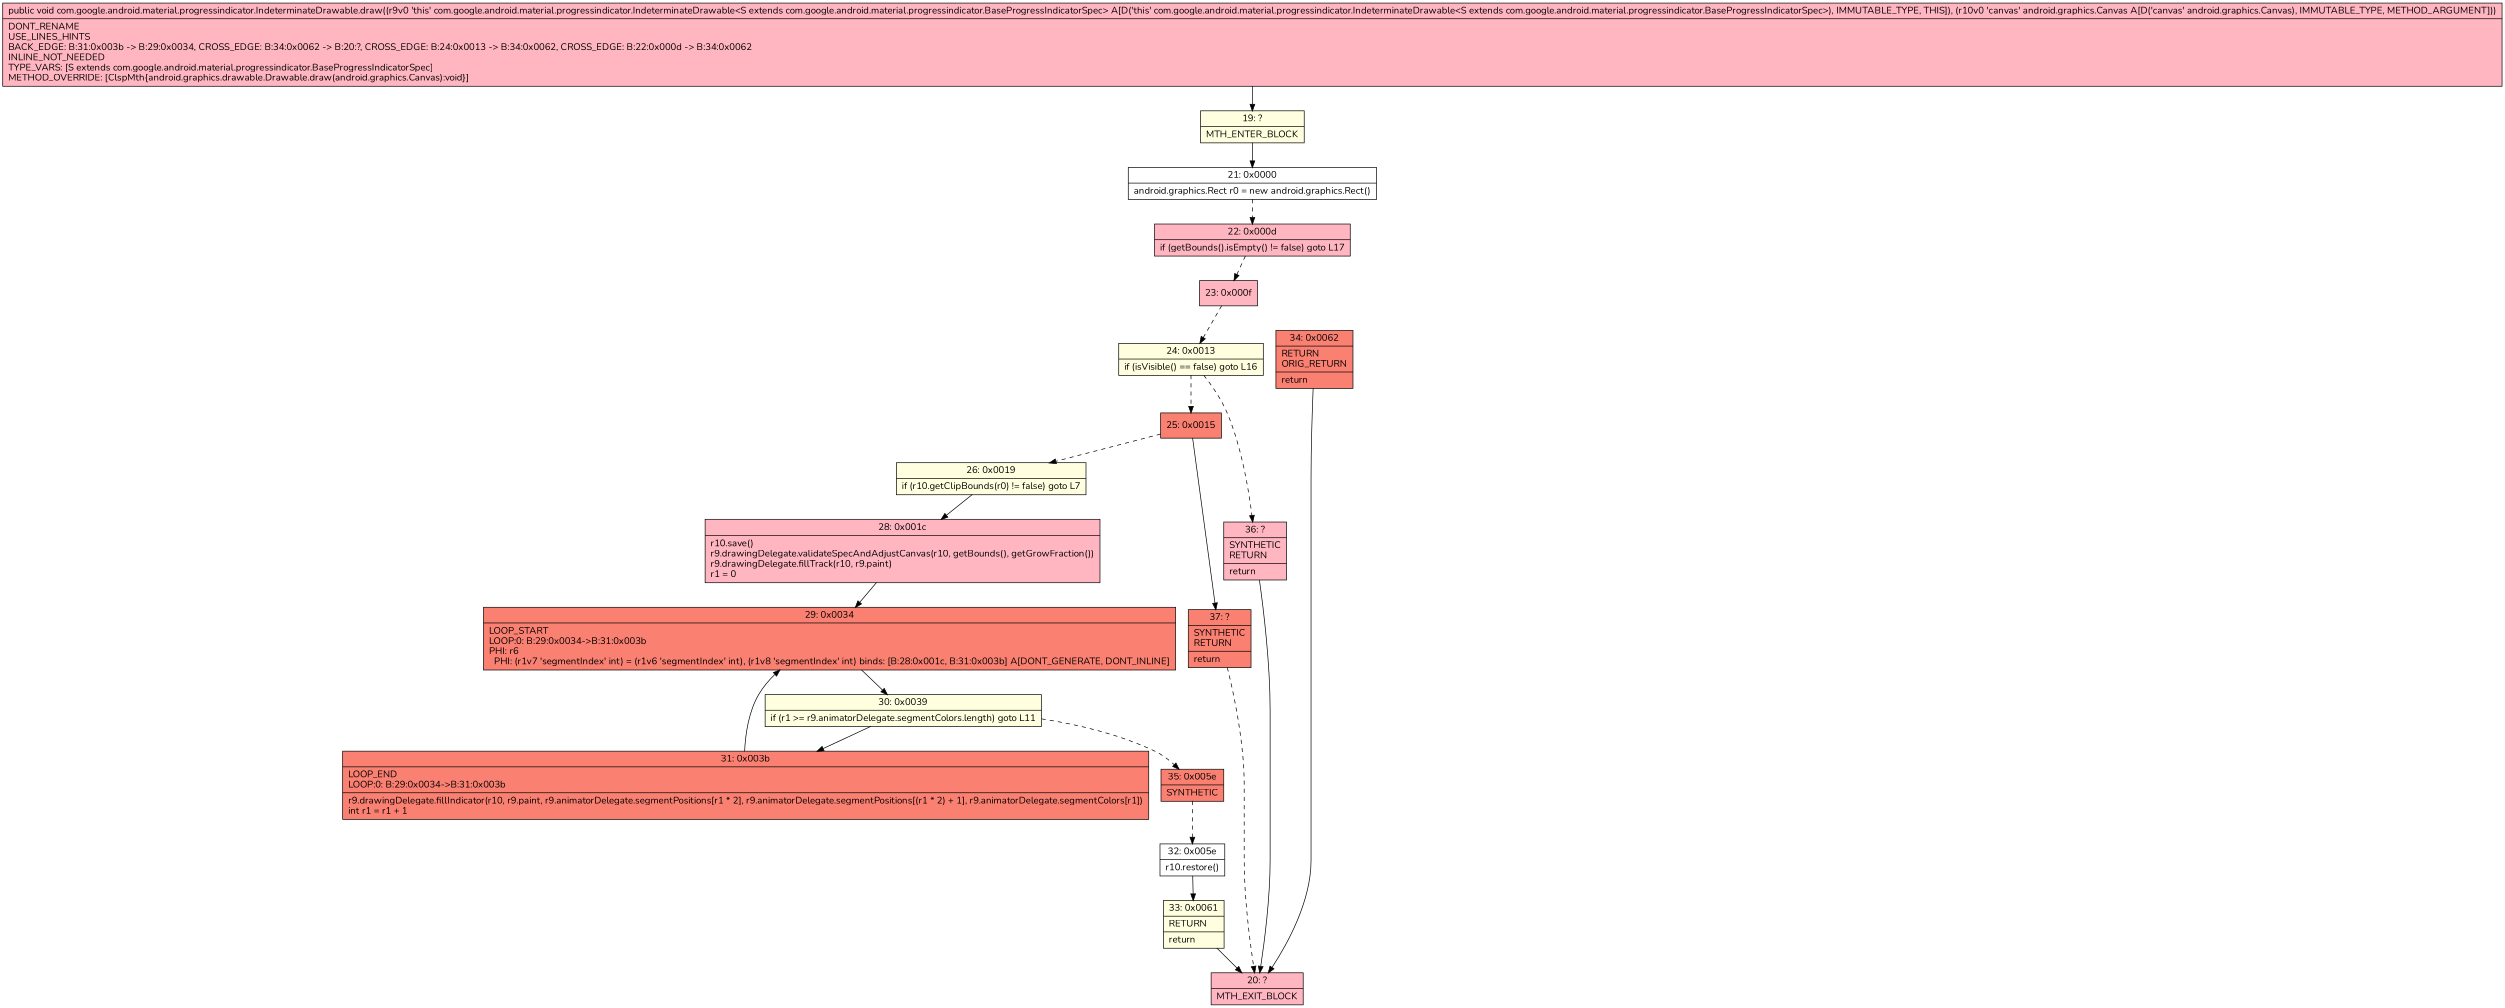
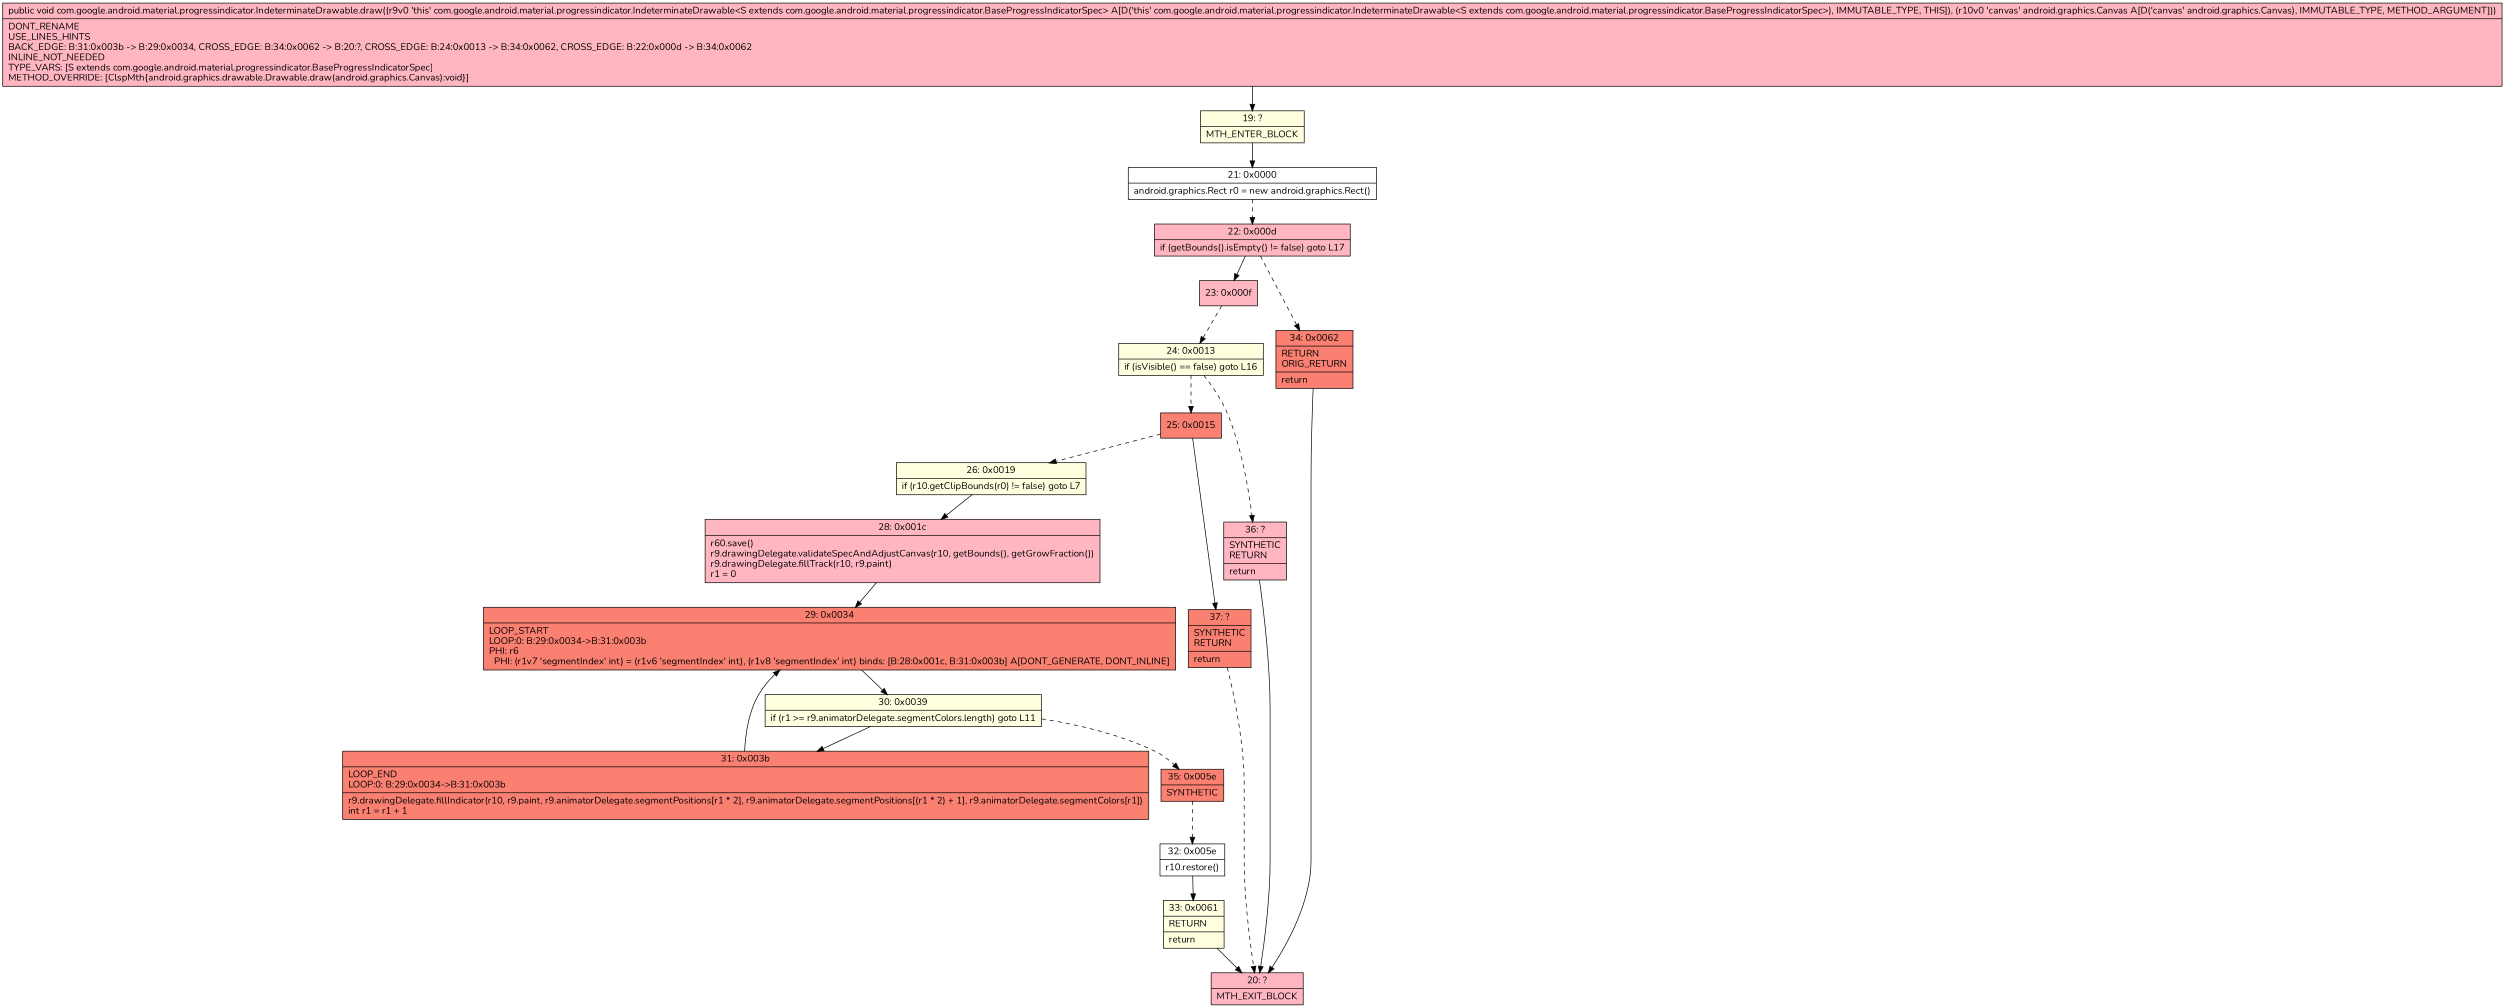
(1241, 265) -> (1241, 265)
none -> (1278, 290)
(732, 544) -> (732, 544)
